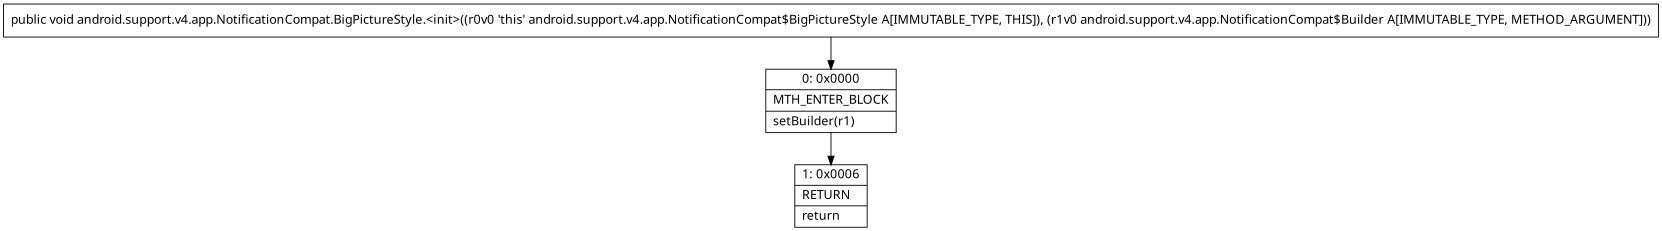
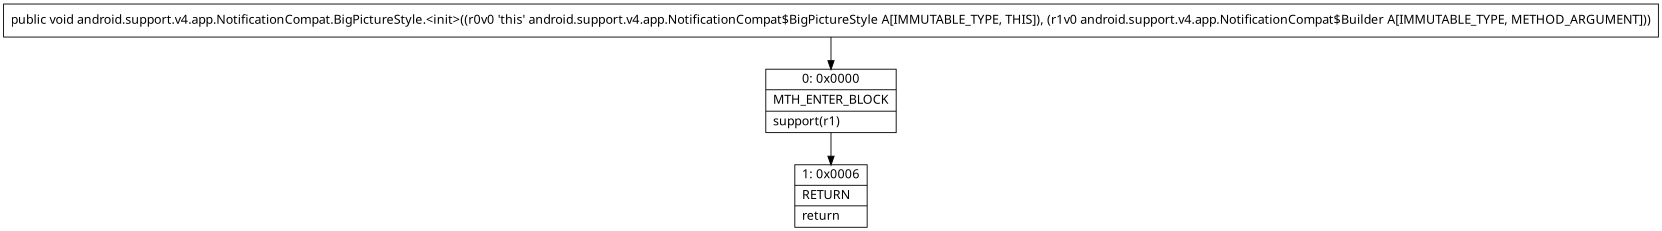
(814, 121) -> (807, 121)
